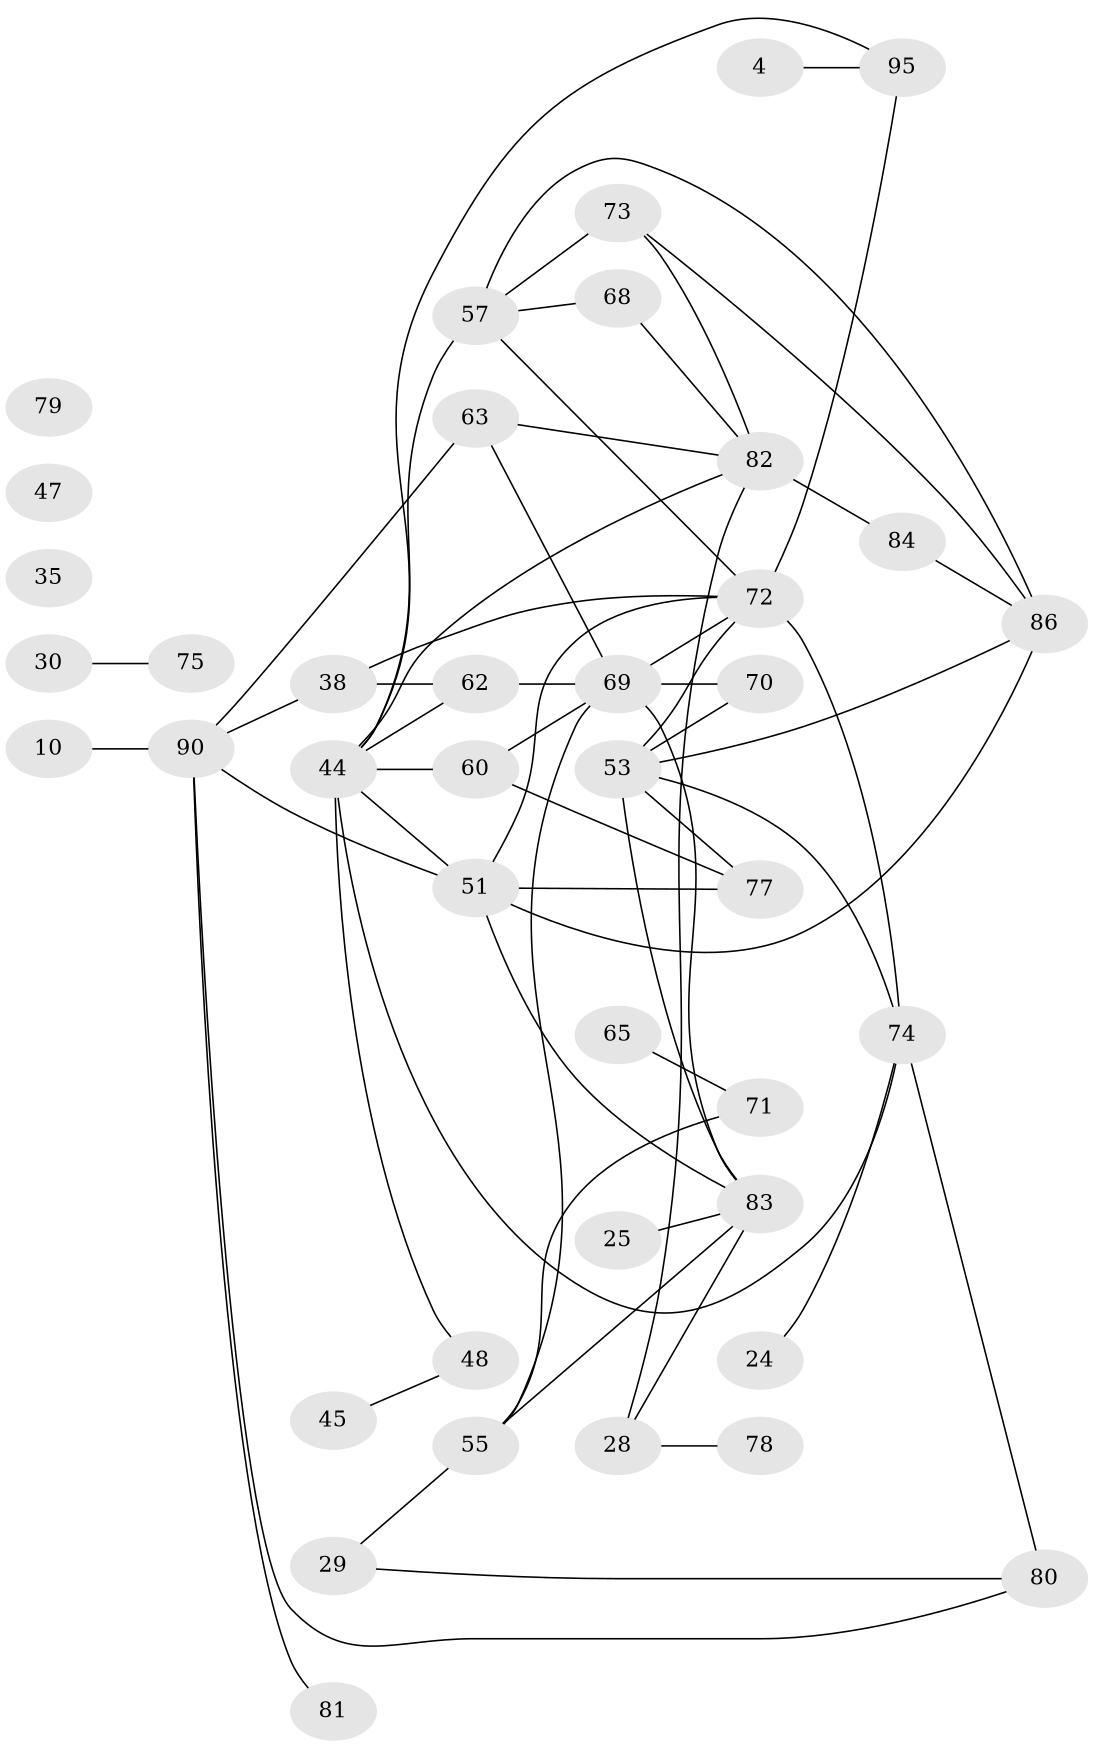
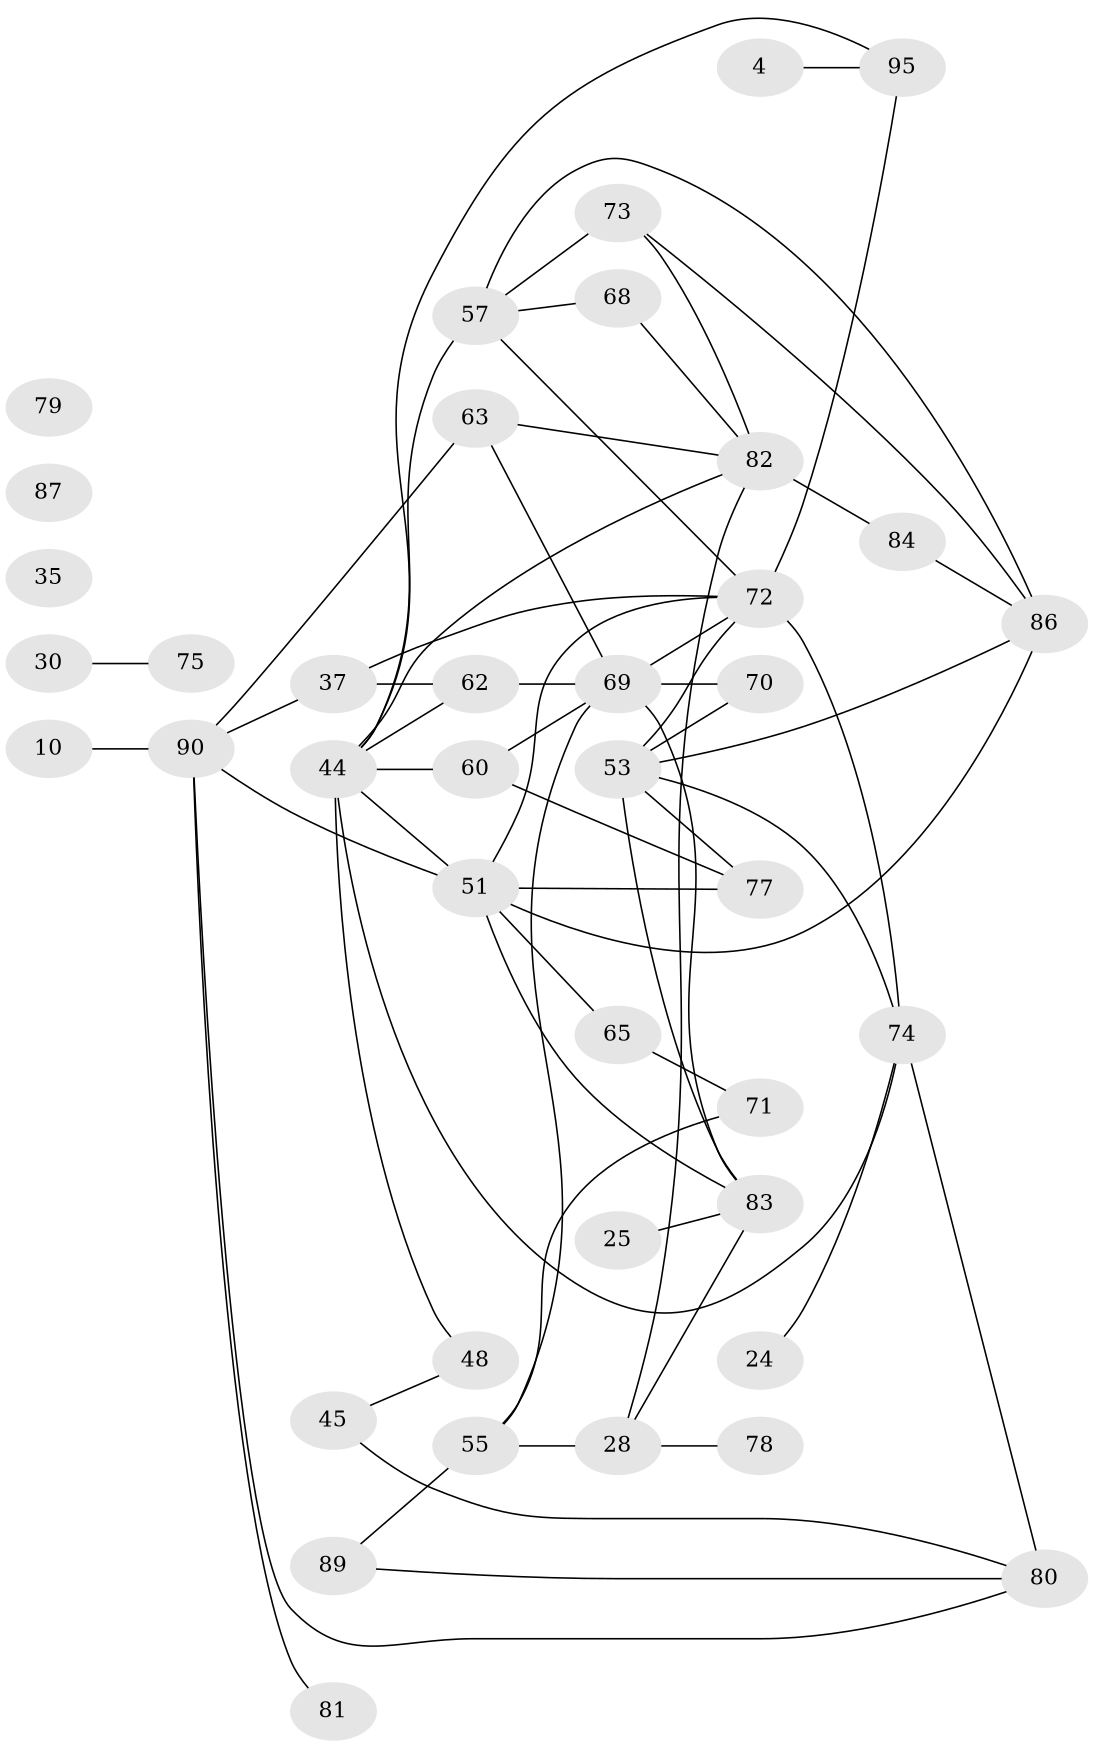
(49, 493) -> (49, 493)
(333, 684) -> (333, 684)
none -> (547, 961)
(618, 1325) -> (547, 1446)
none -> (677, 1519)
(333, 1566) -> (333, 1566)
